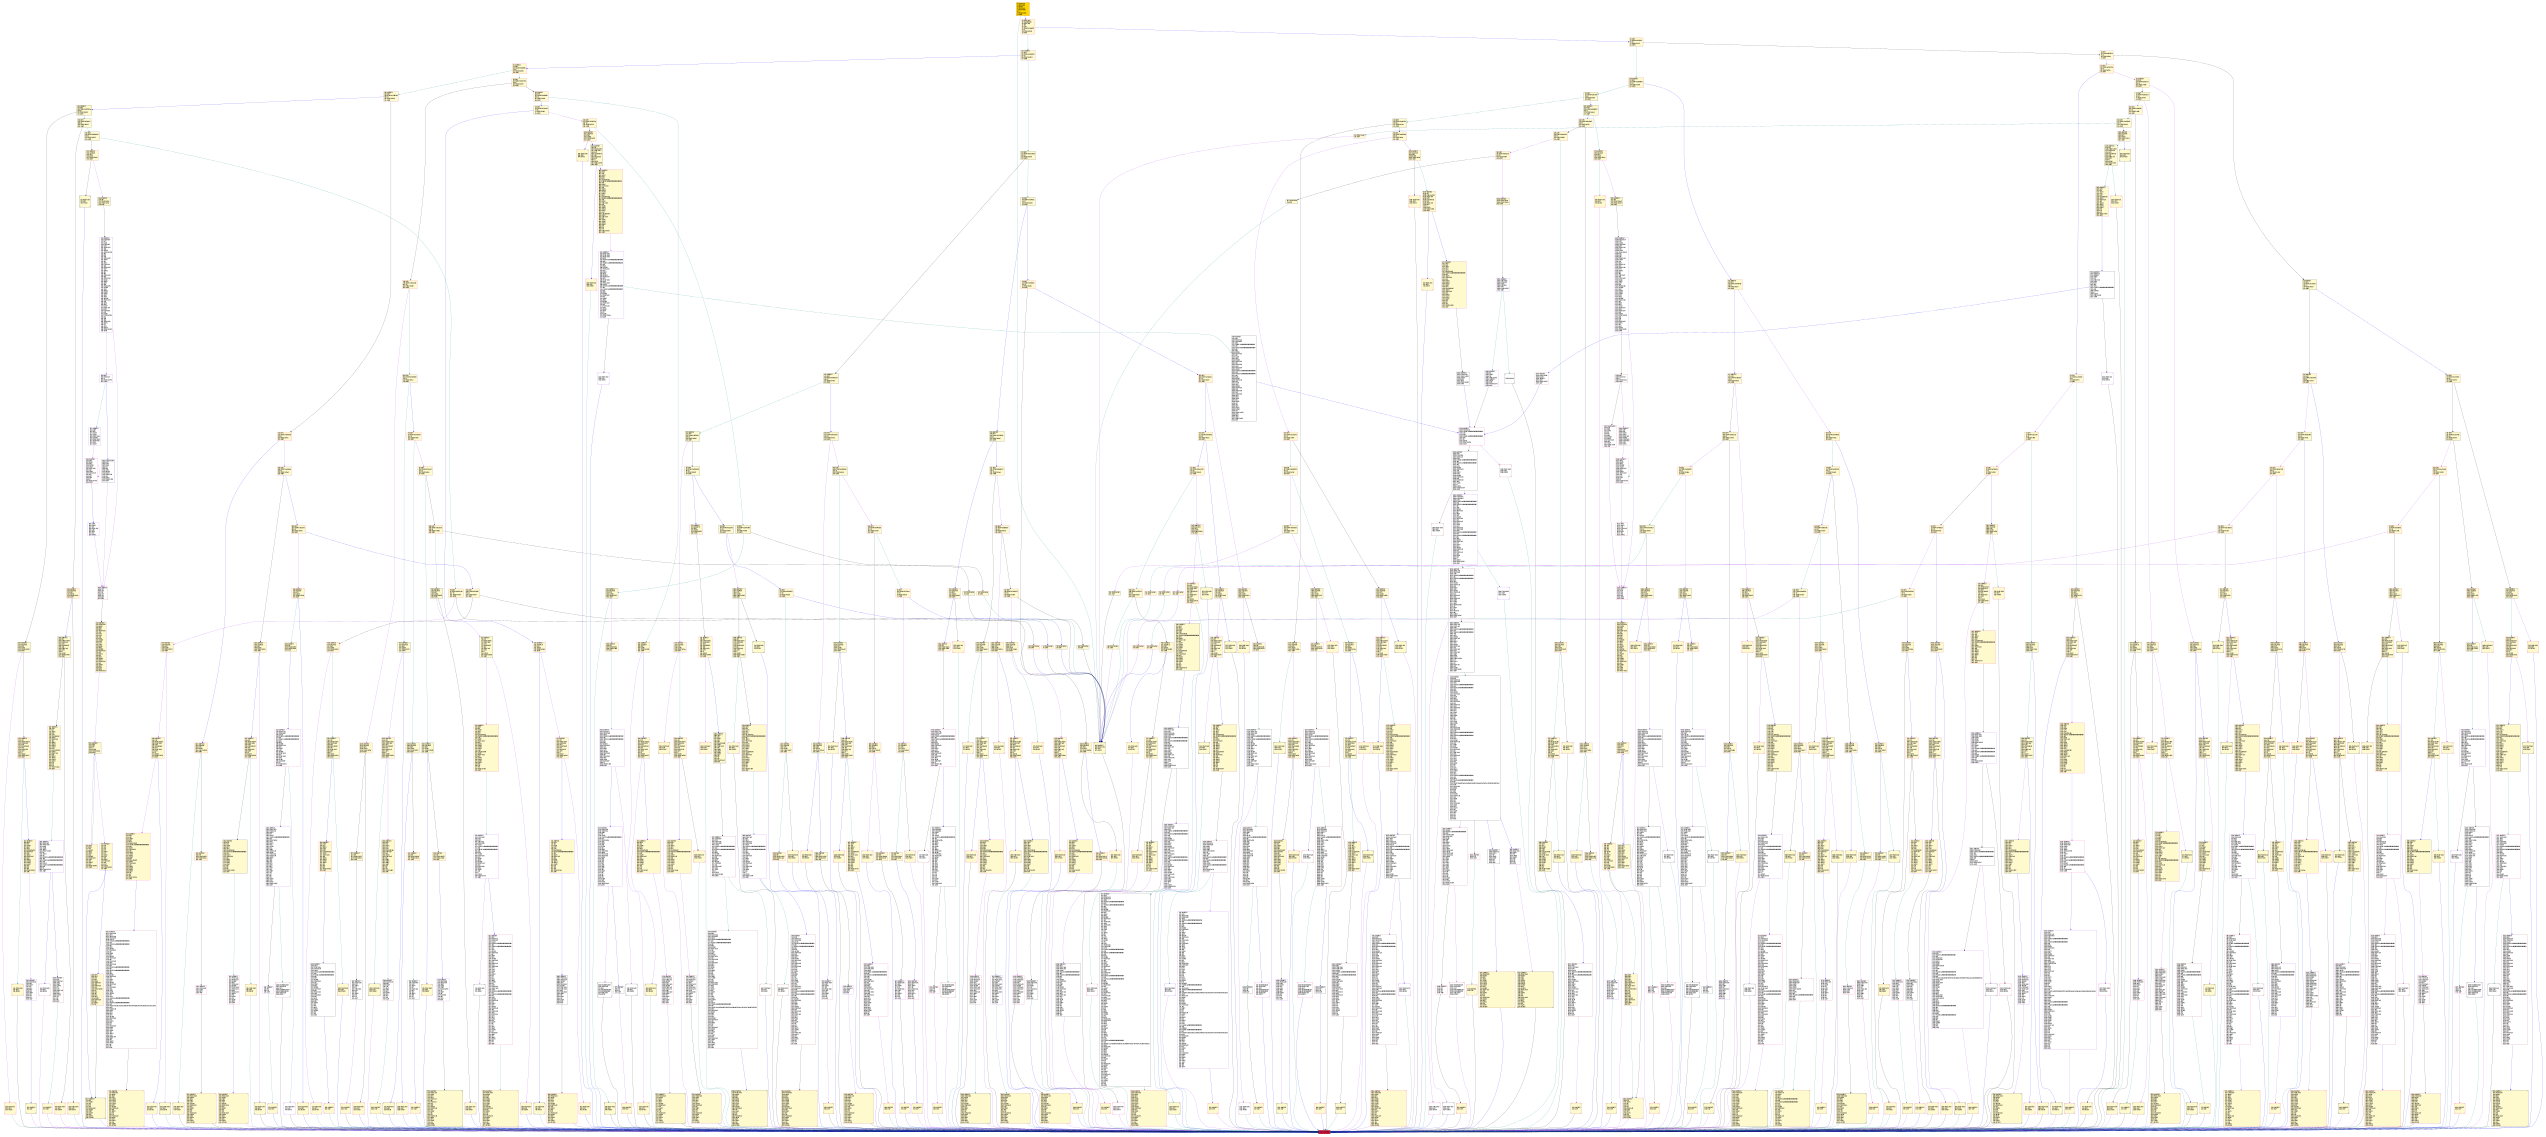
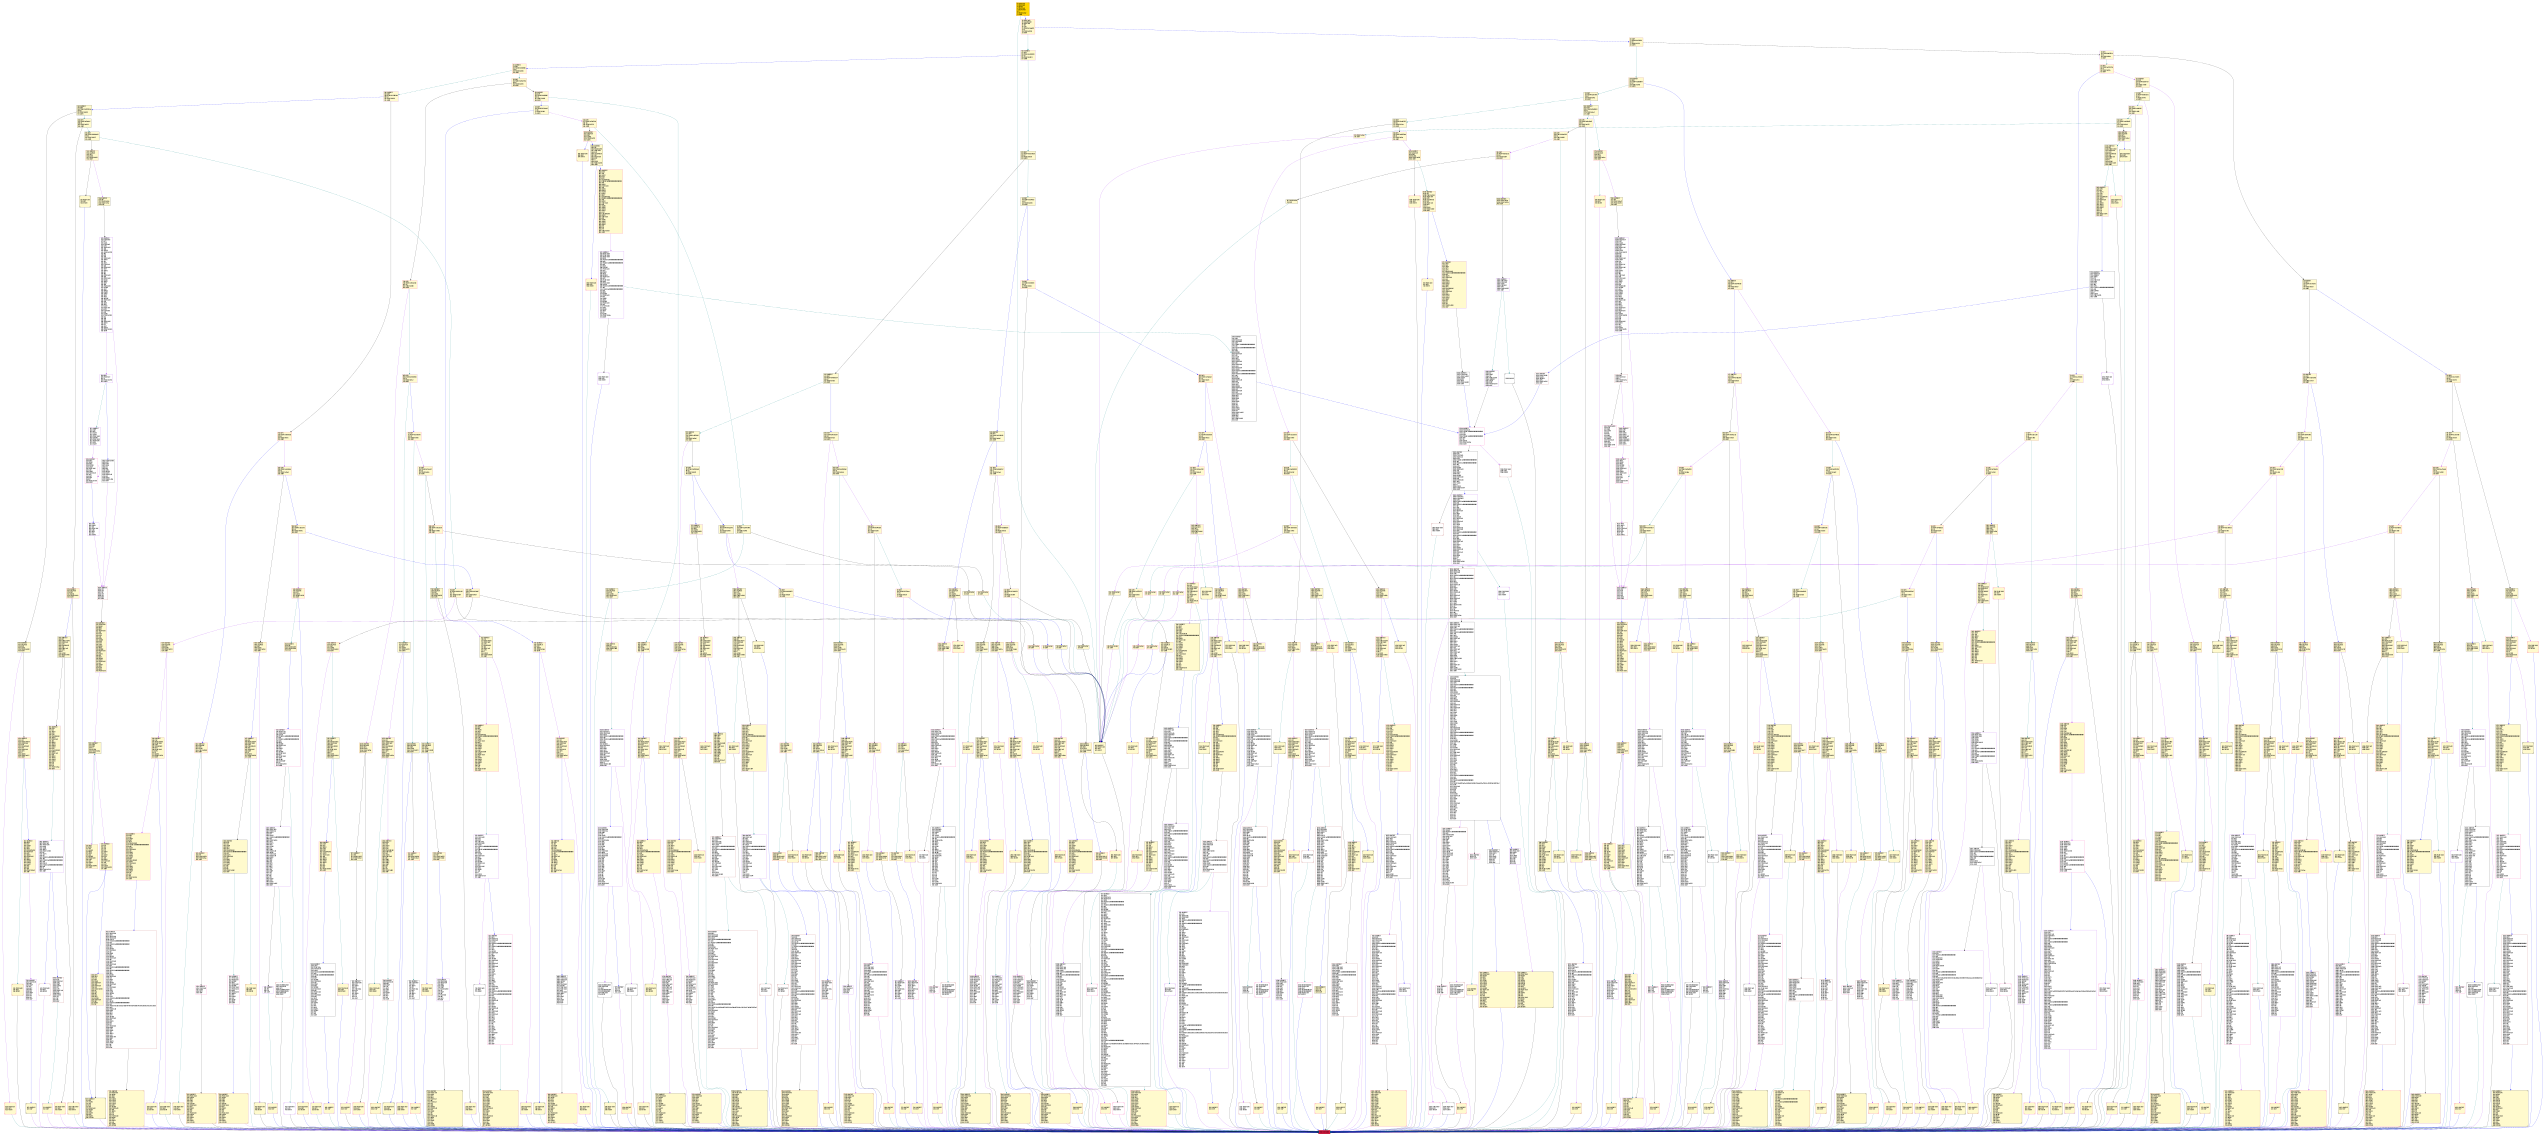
(1320, 990) -> (1320, 990)
